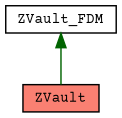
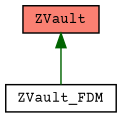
(61, 66) -> (61, 66)
